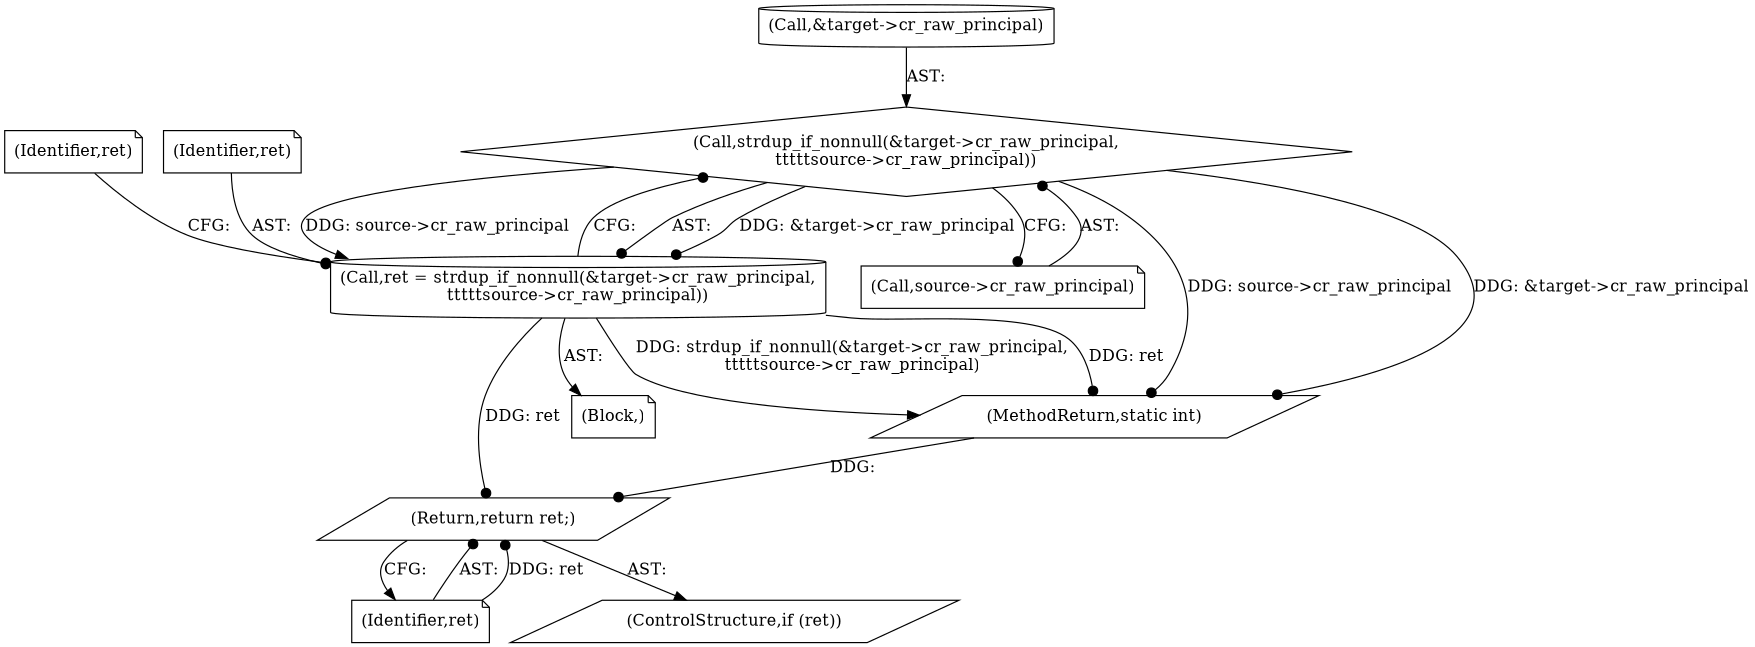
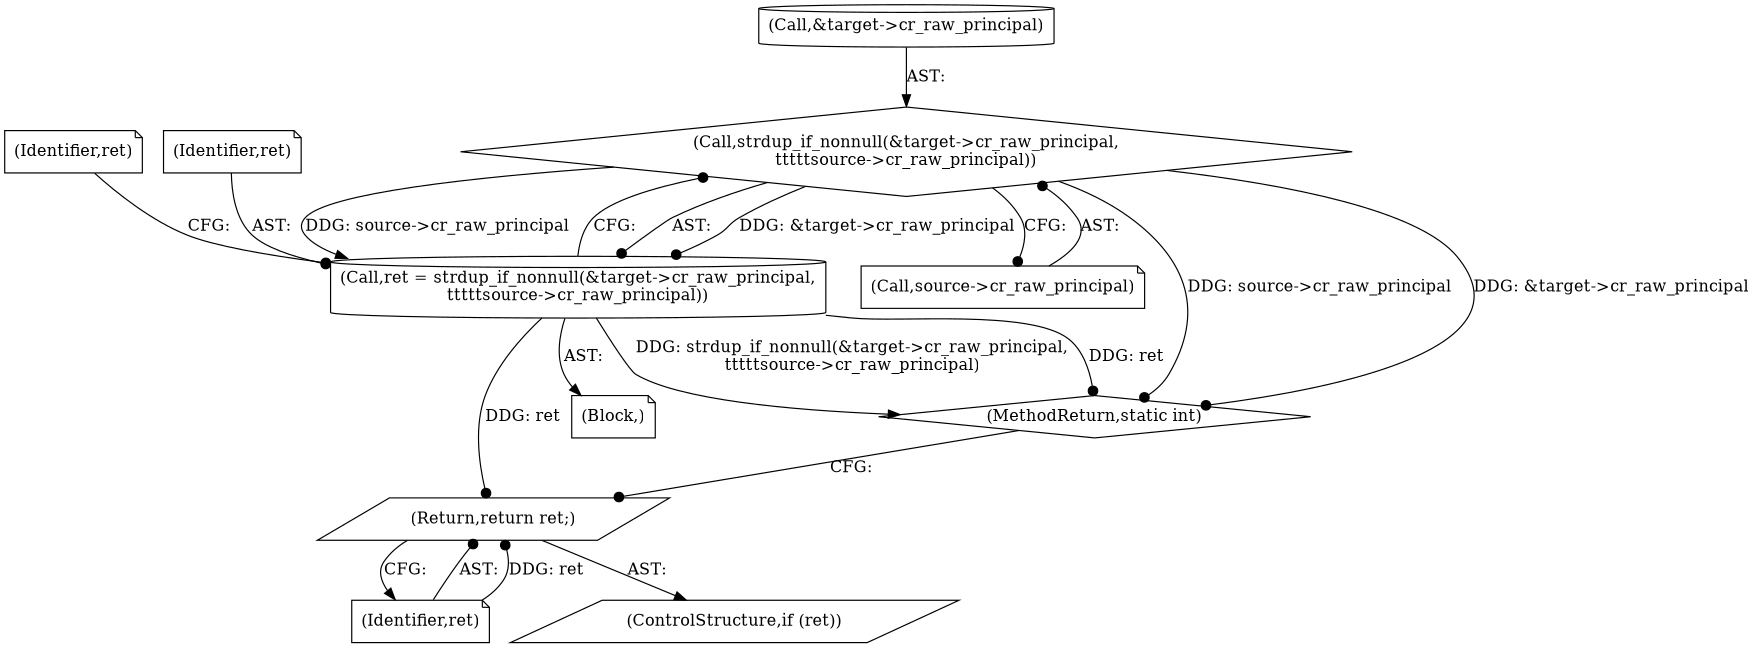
(1095, 417) -> (1095, 417)
(855, 468) -> (854, 468)
